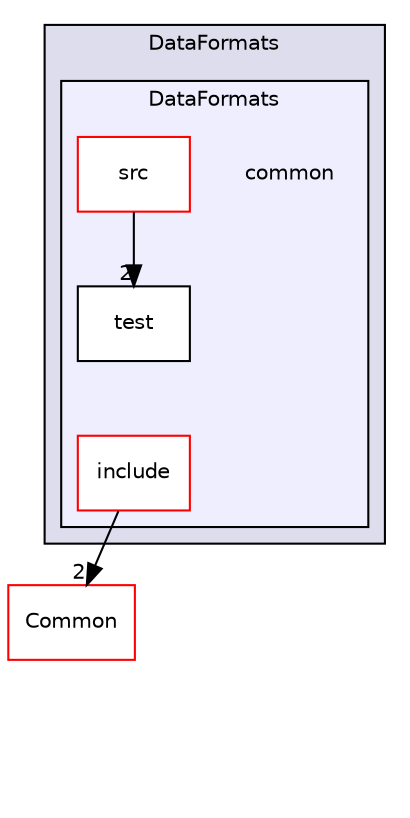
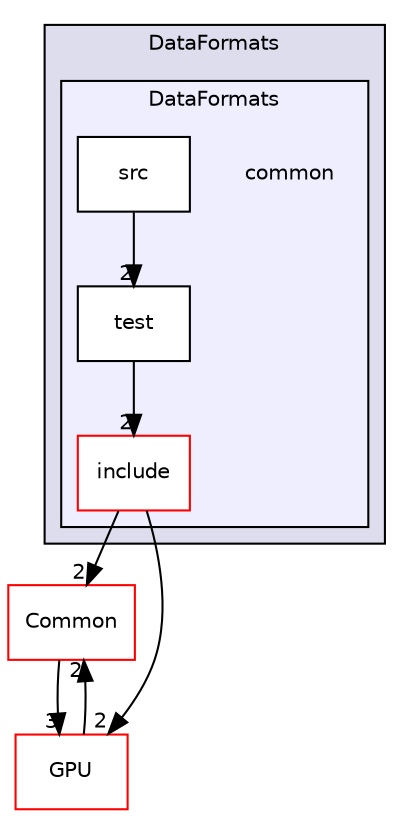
(134, 174) -> (134, 174)
none -> (134, 388)
none -> (72, 772)
